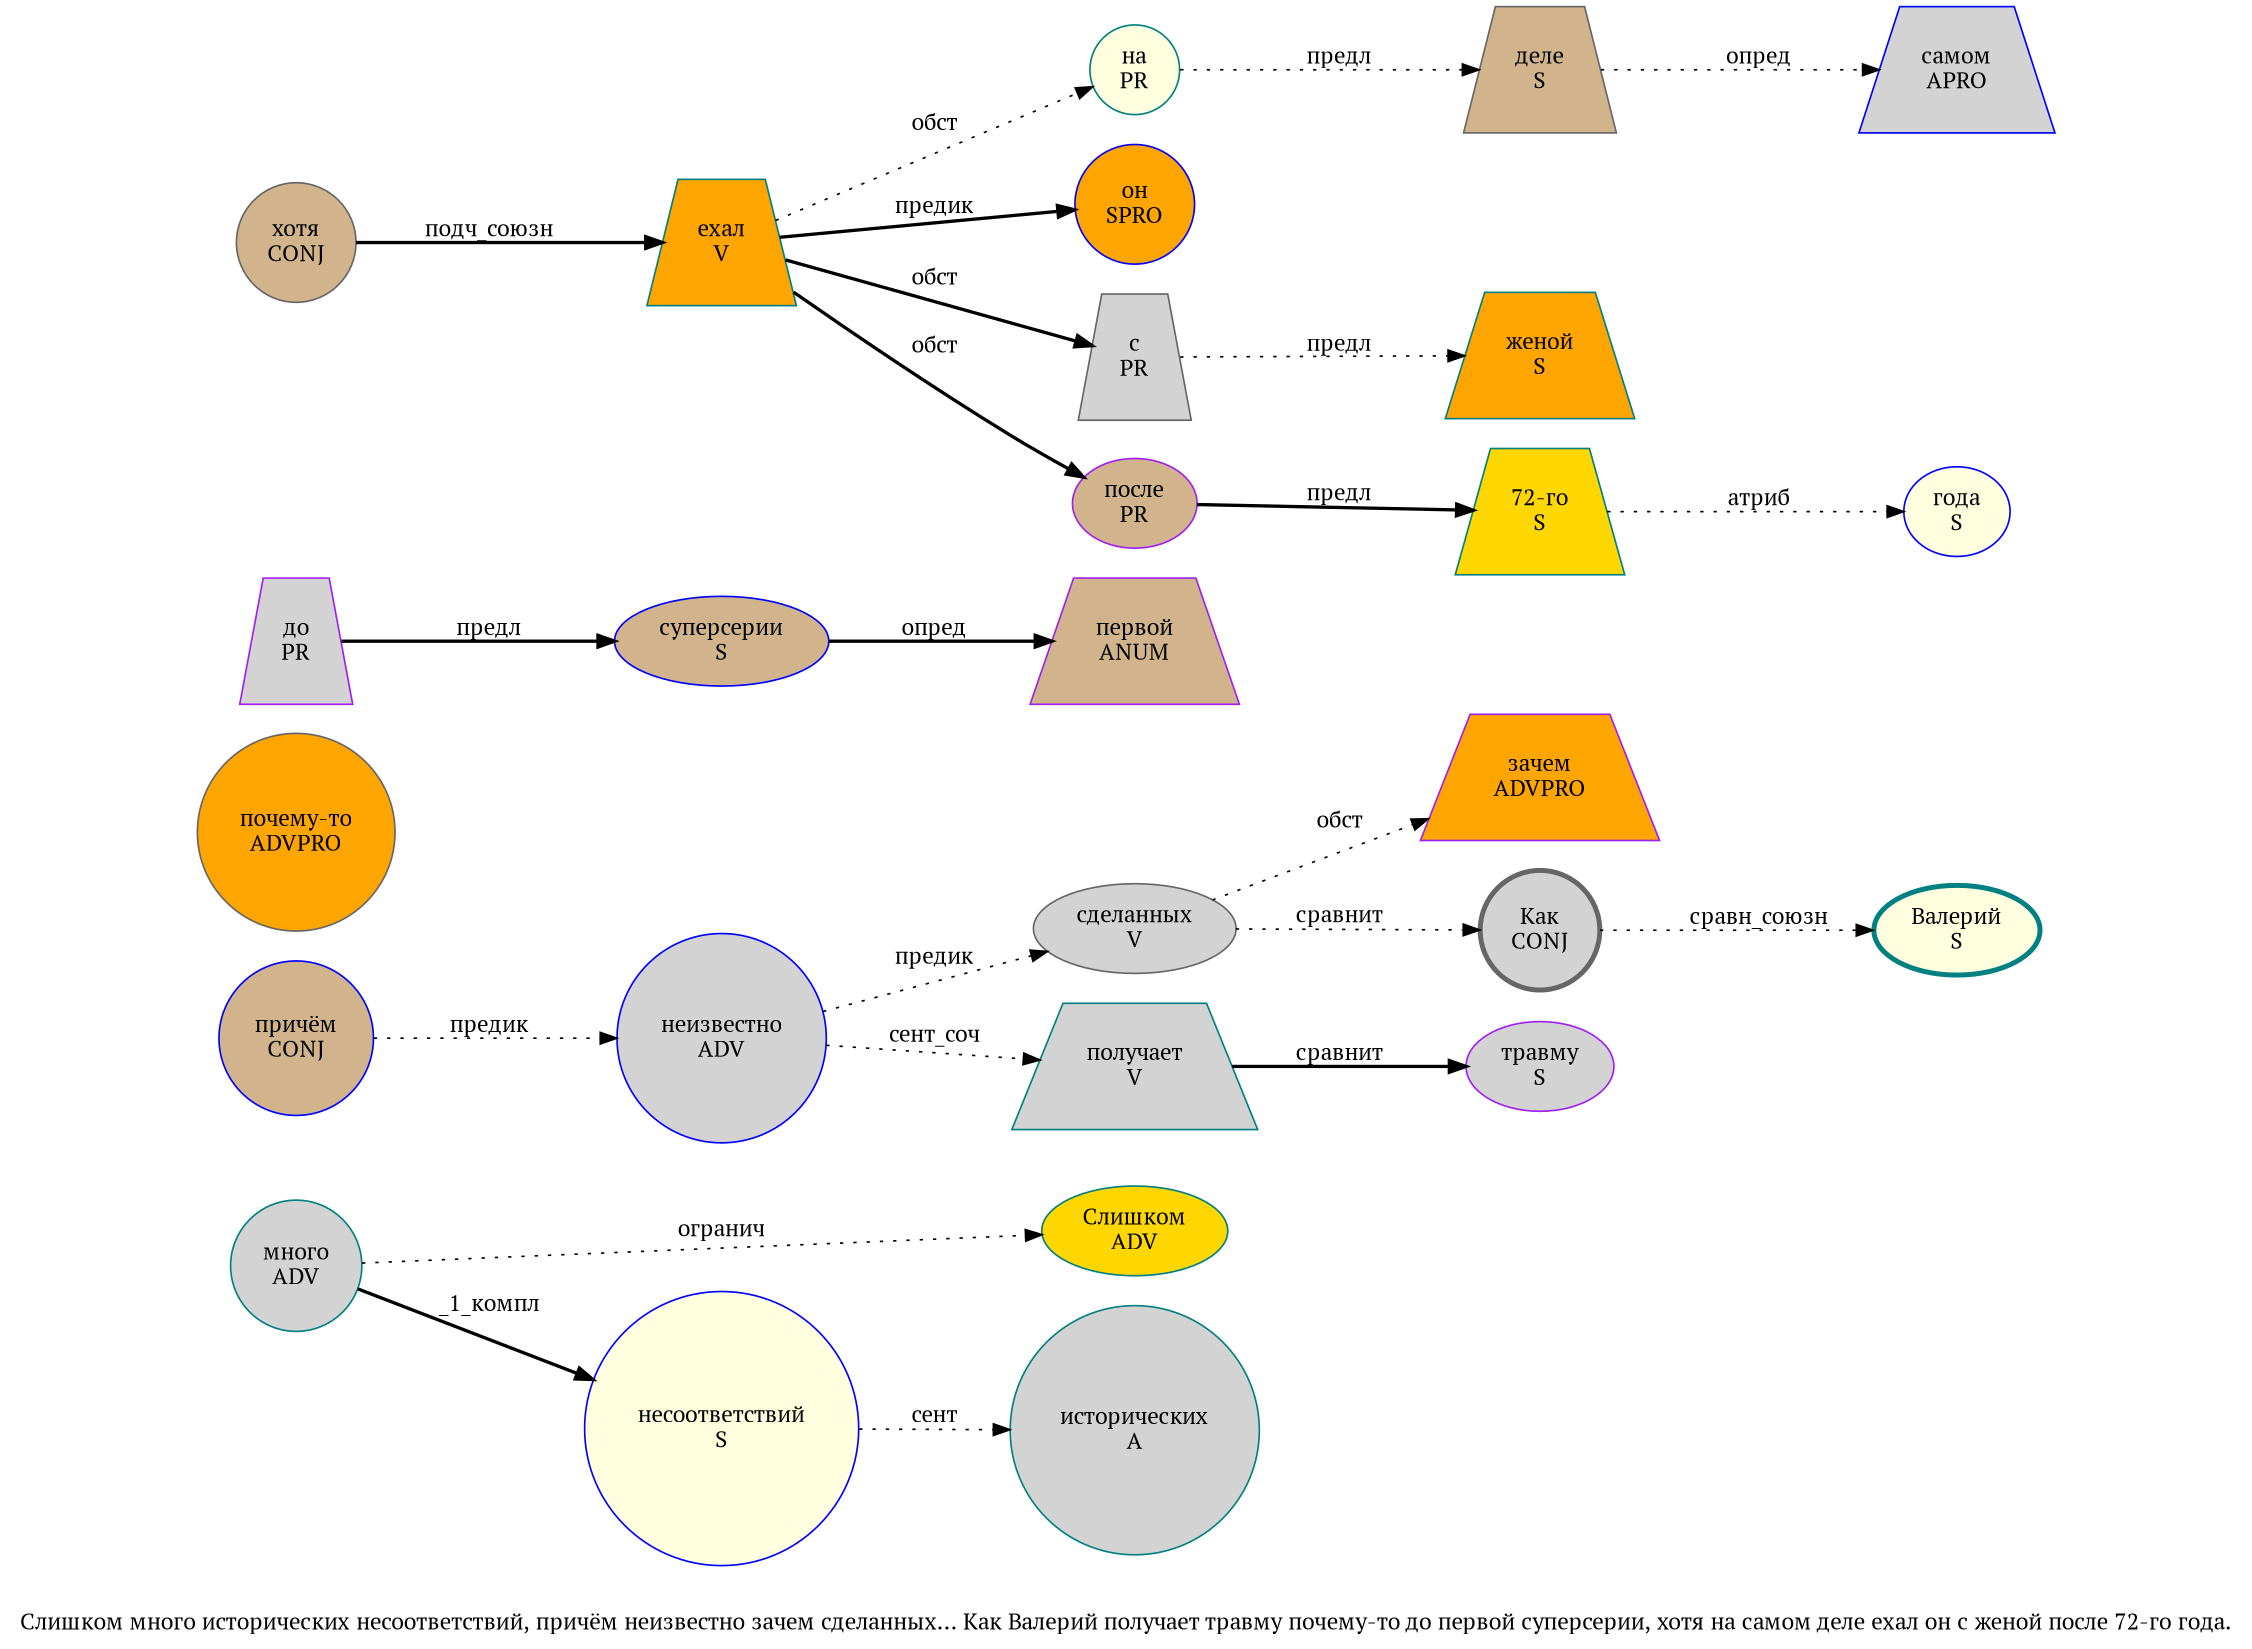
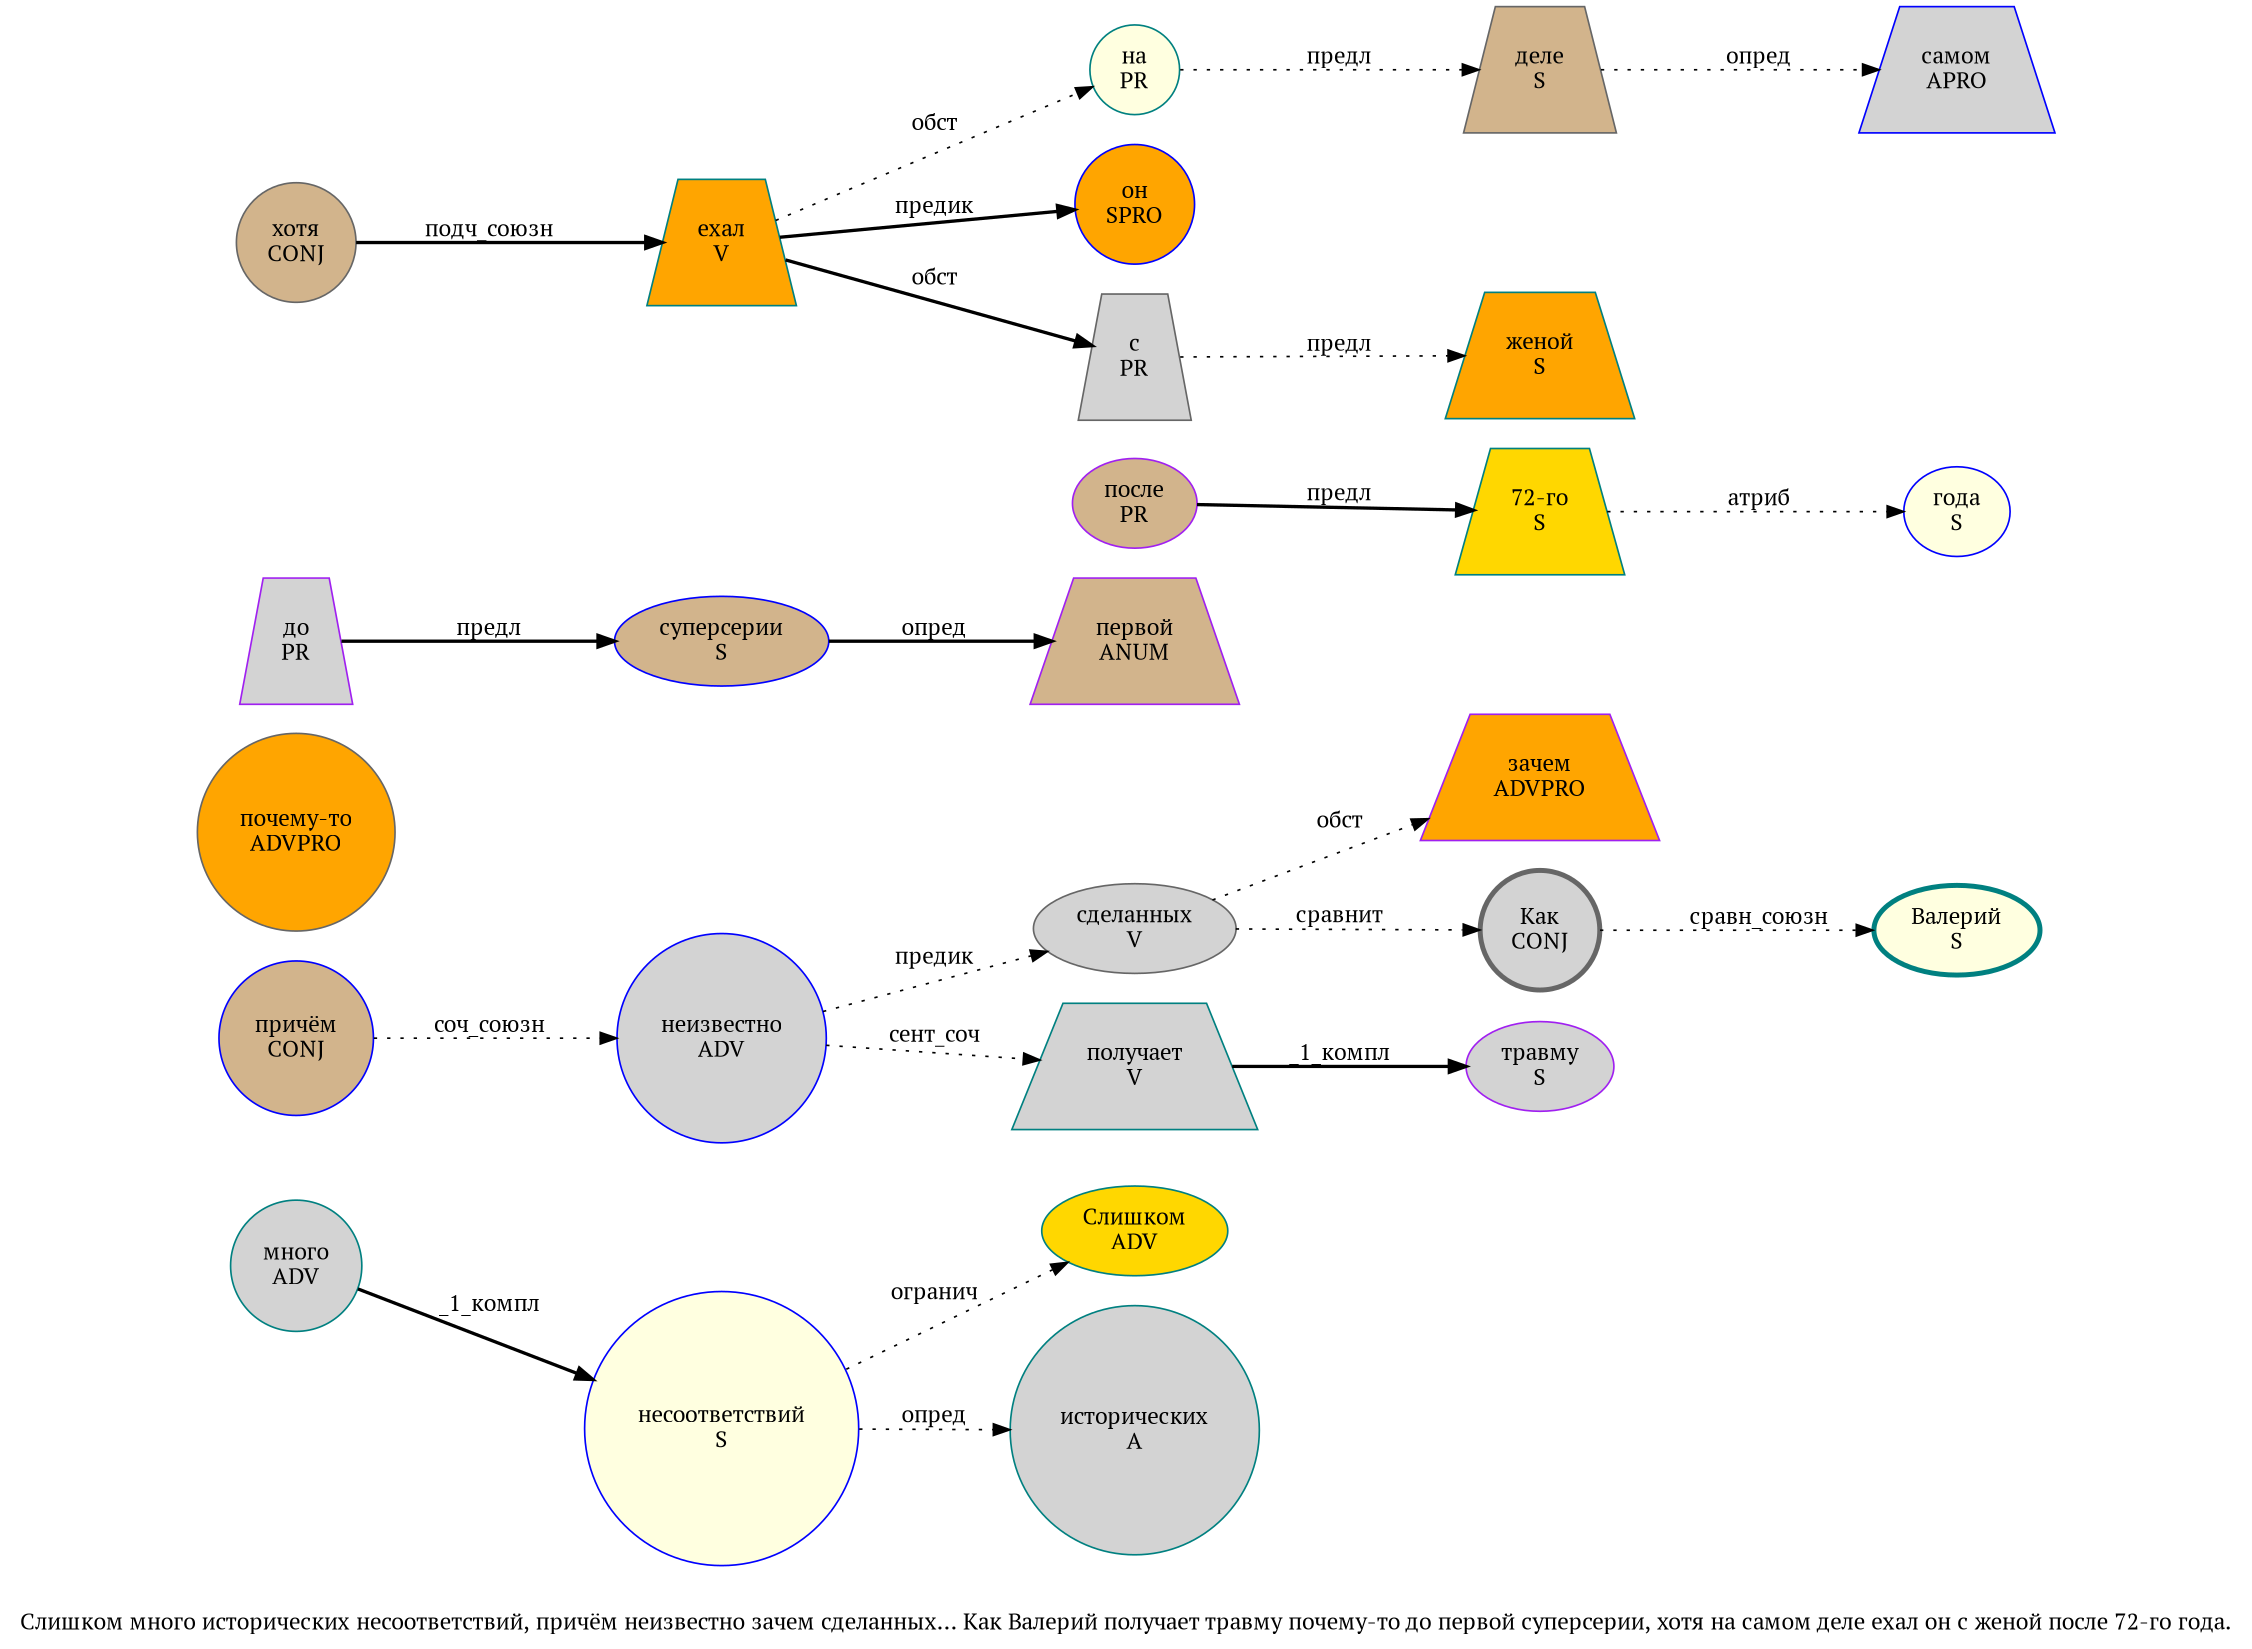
(929, 384) -> none
(490, 1026) -> (490, 1026)
(1340, 1054) -> (1340, 1054)
(694, 1249) -> (950, 1319)
(935, 1416) -> (935, 1416)
